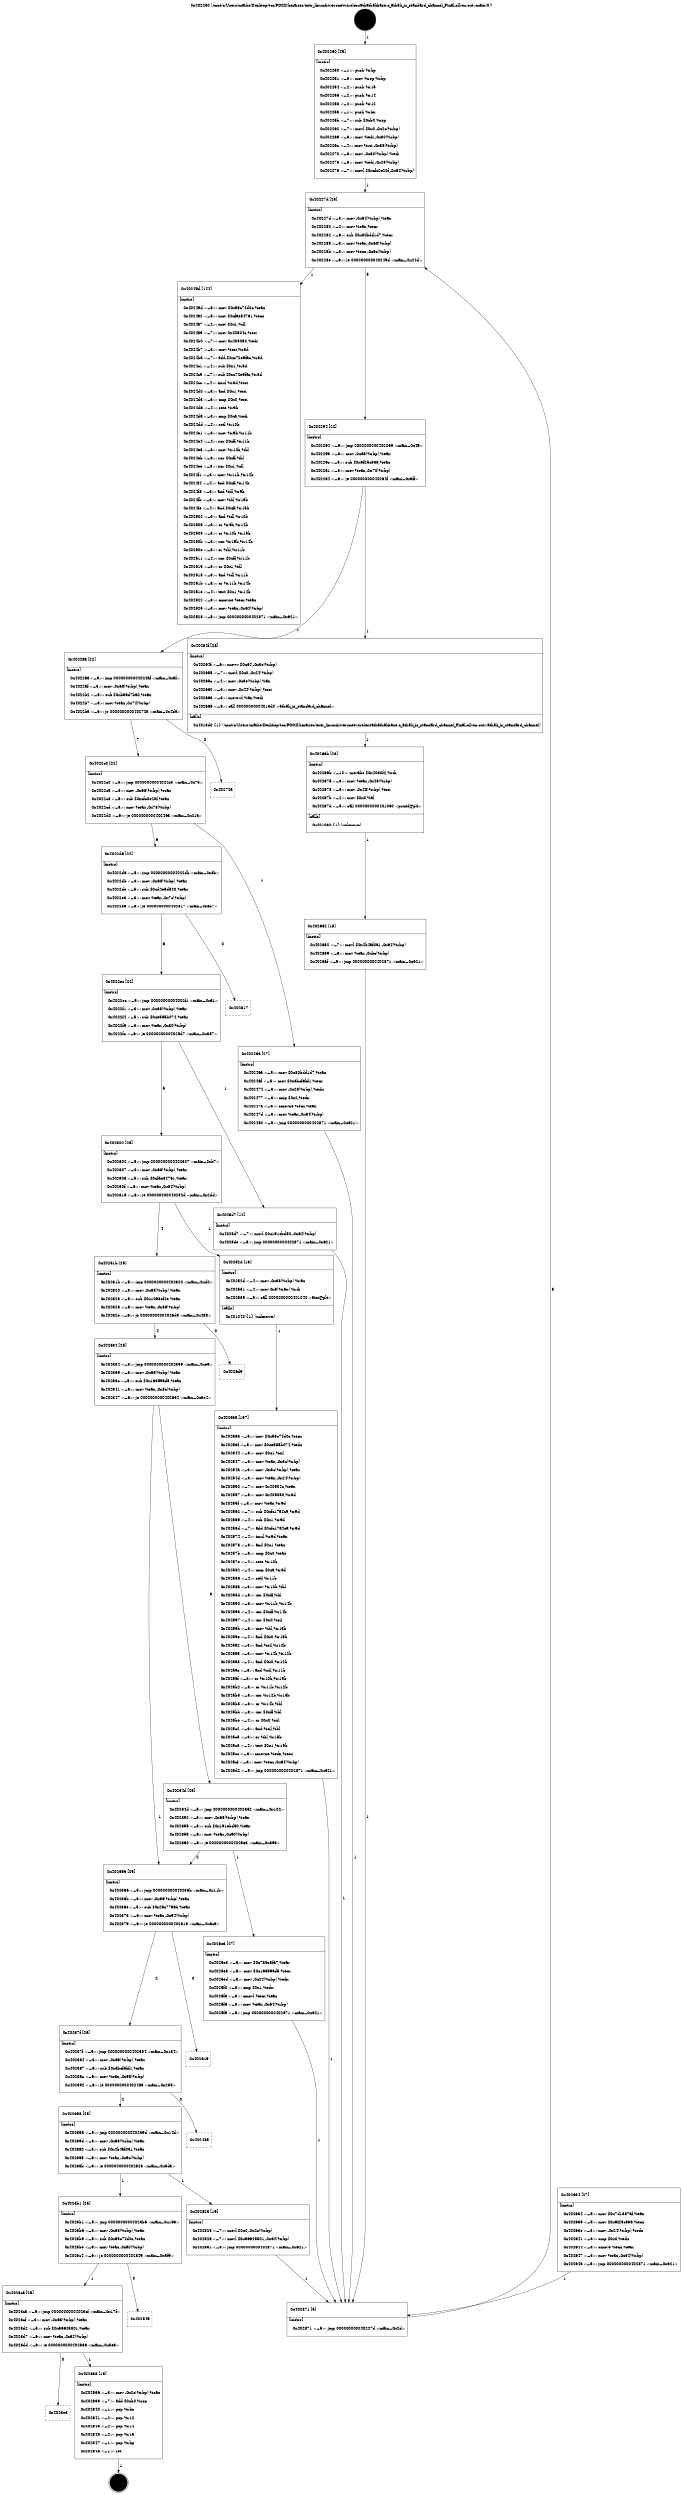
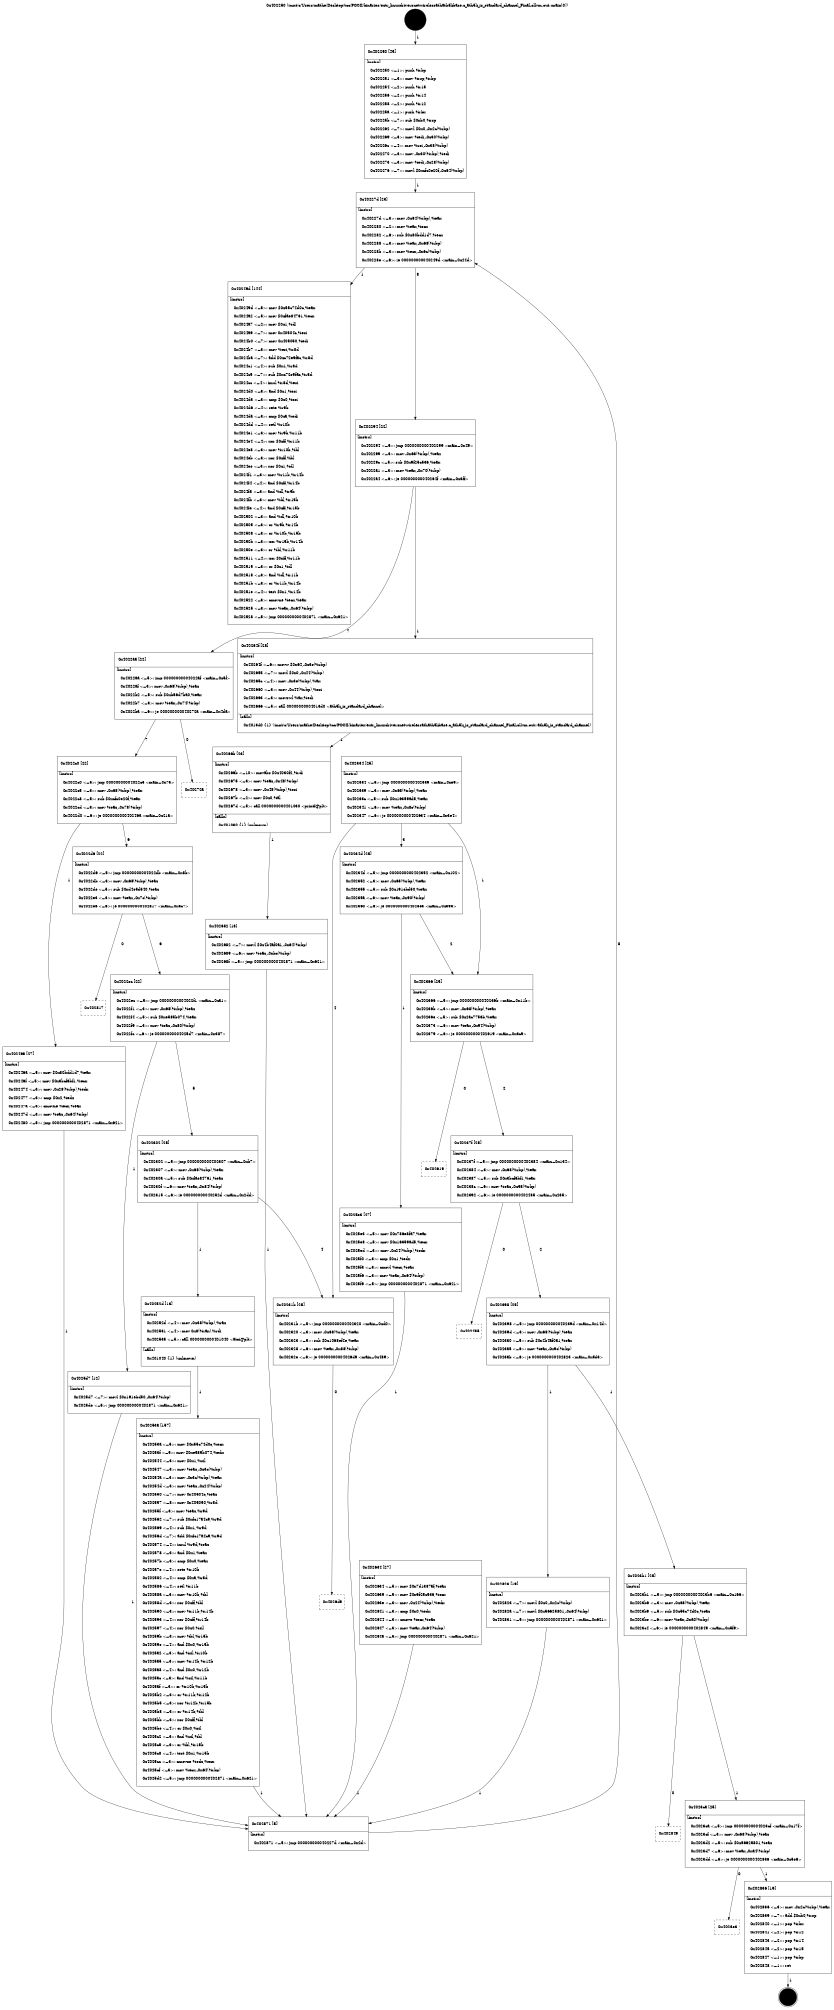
(155, 1329) -> (333, 1056)
